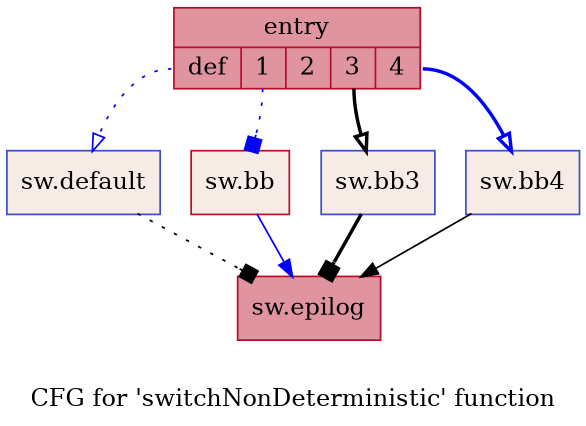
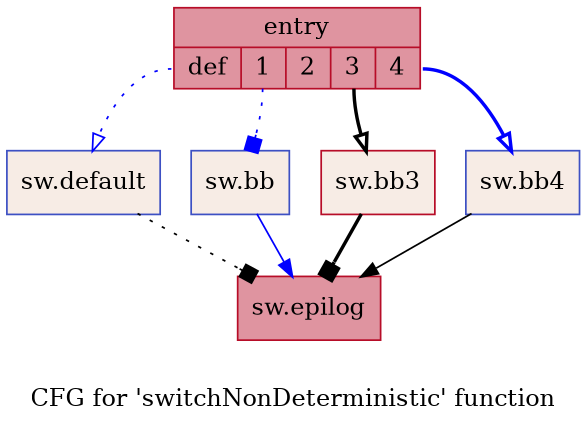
(240, 183) -> (240, 183)
(378, 183) -> (378, 183)
